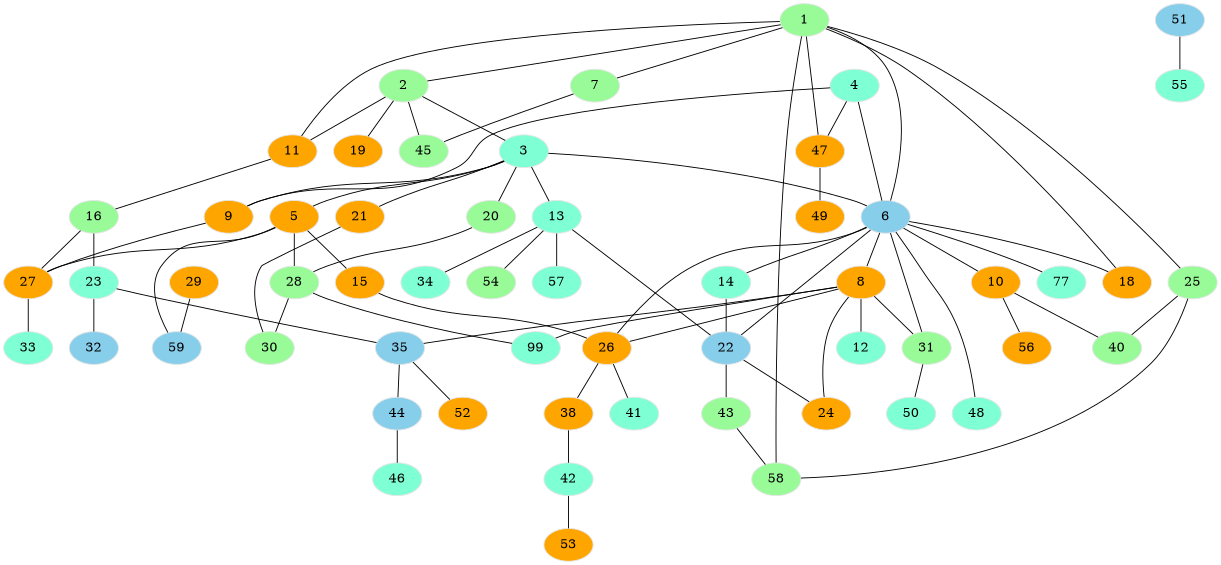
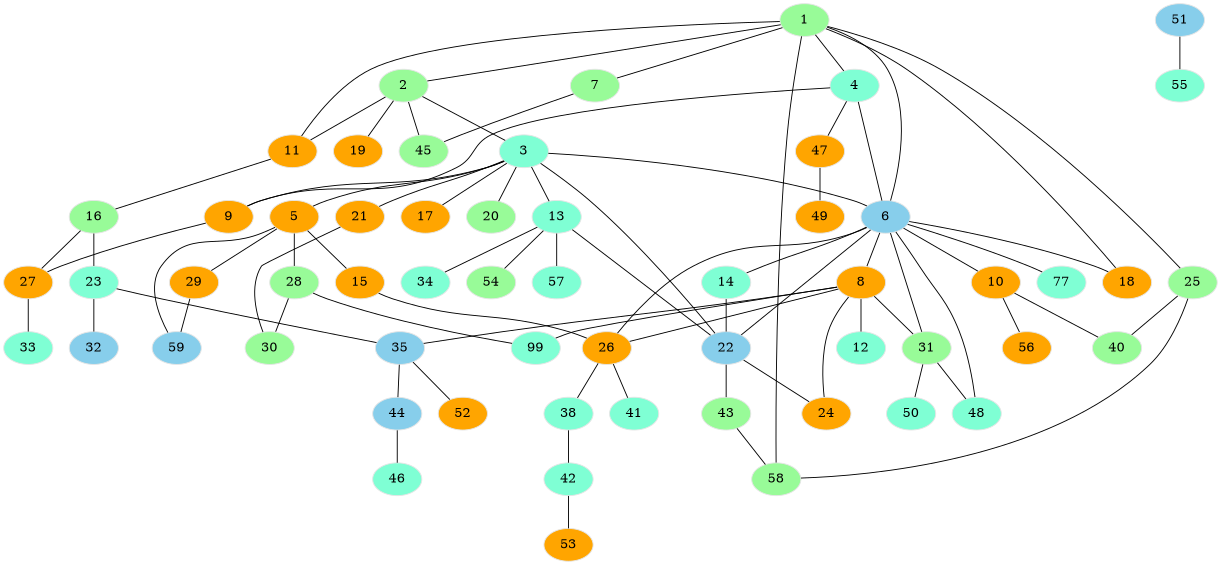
(812, 83) -> (830, 53)
none -> (425, 217)
none -> (634, 242)
(161, 250) -> (244, 250)
(393, 250) -> none
none -> (952, 381)
(569, 414) -> (569, 414)
